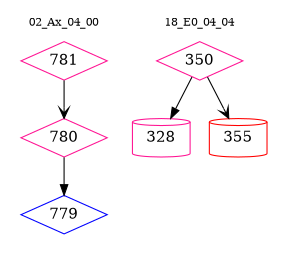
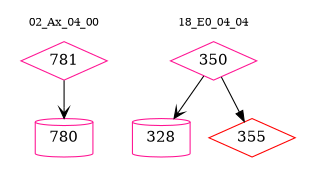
(184, 93) -> (192, 93)
(216, 93) -> (230, 95)
(64, 138) -> (64, 138)
(238, 138) -> (252, 138)
(64, 215) -> none
